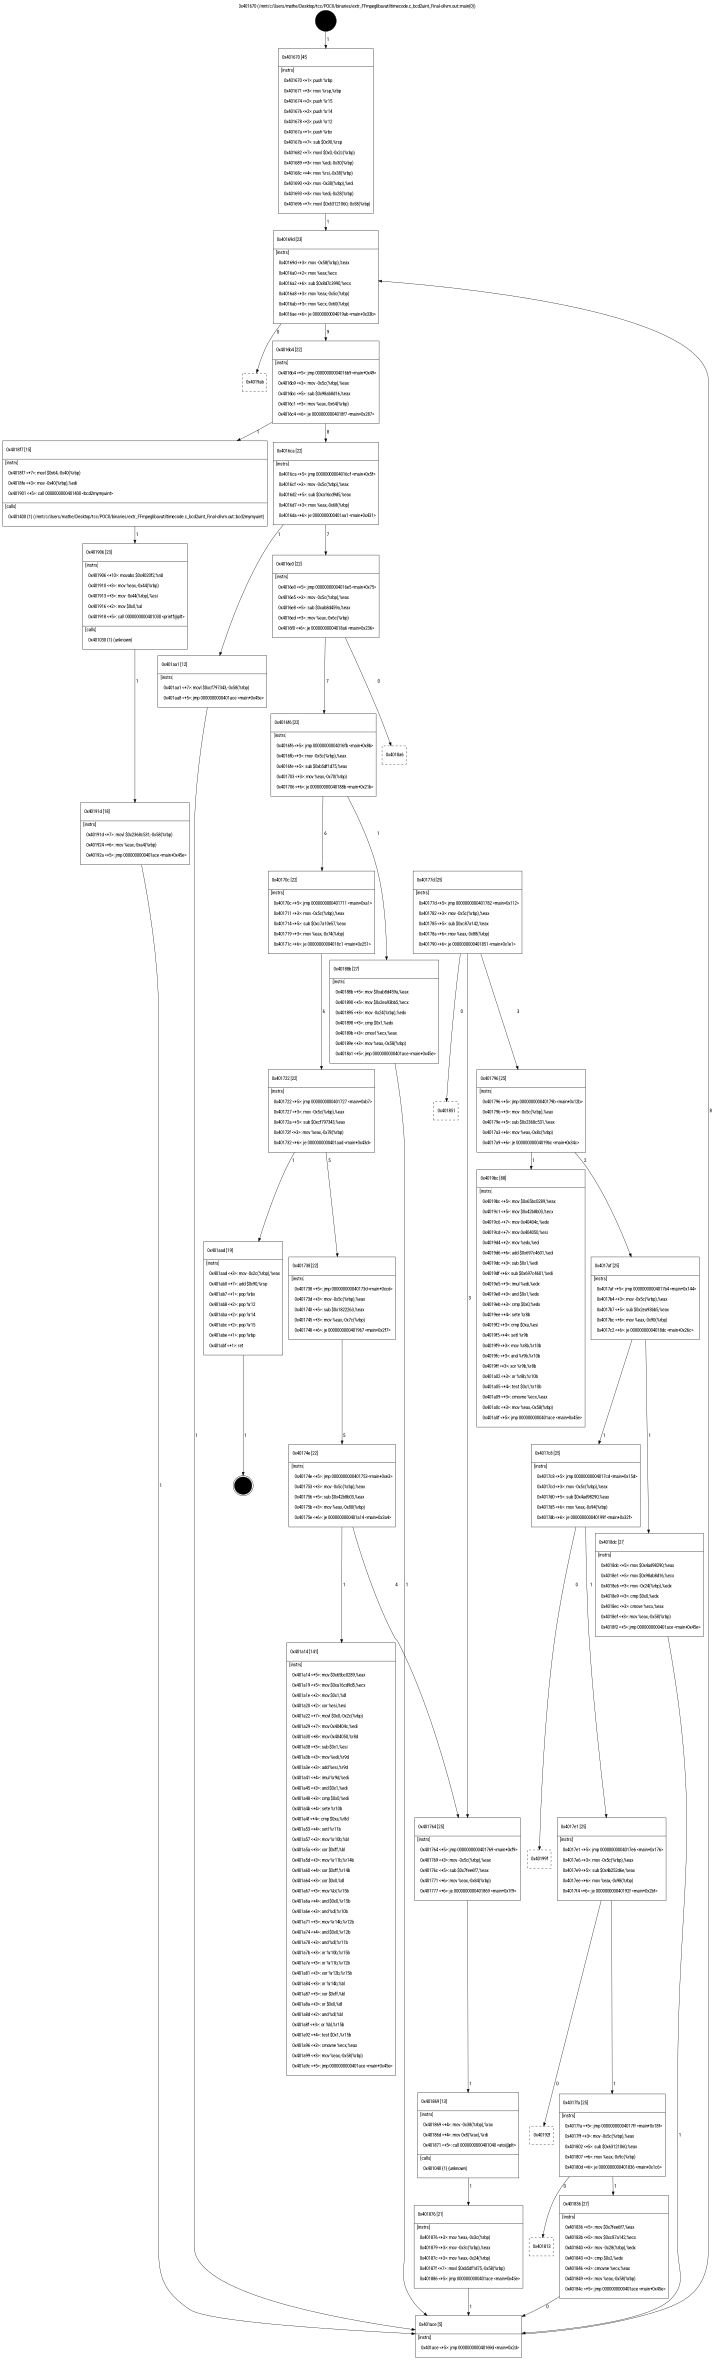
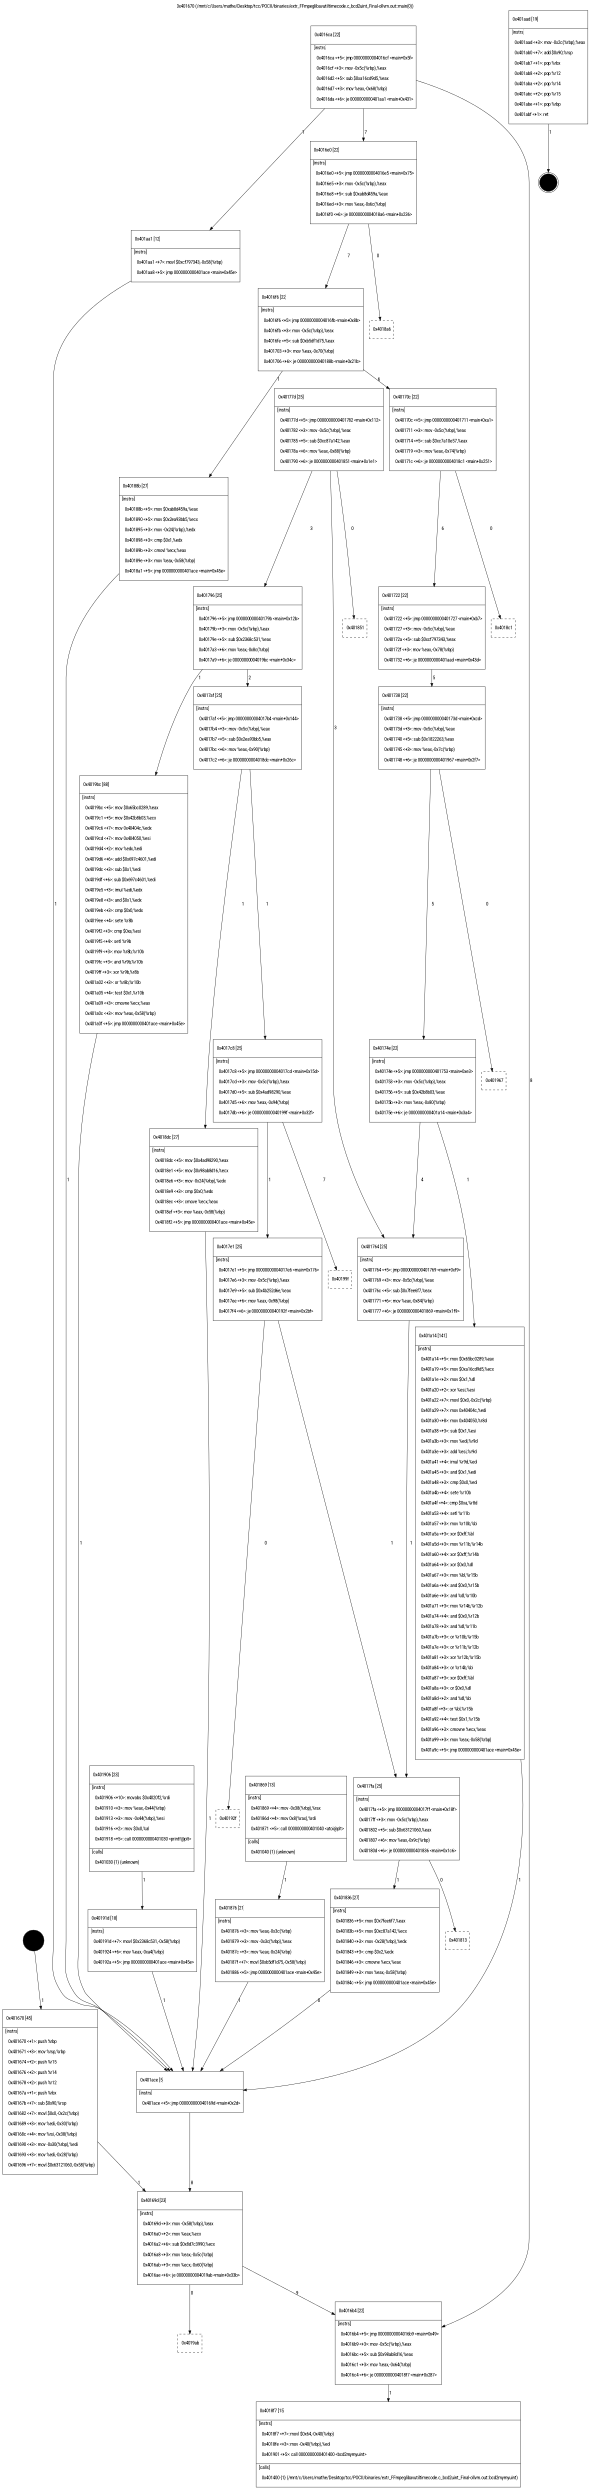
(326, 431) -> (529, 1194)
(135, 533) -> none
none -> (503, 628)
none -> (494, 1081)
(275, 1194) -> none
none -> (79, 1568)
(576, 1585) -> (324, 1180)
(468, 1995) -> (406, 1547)
none -> (469, 1996)
